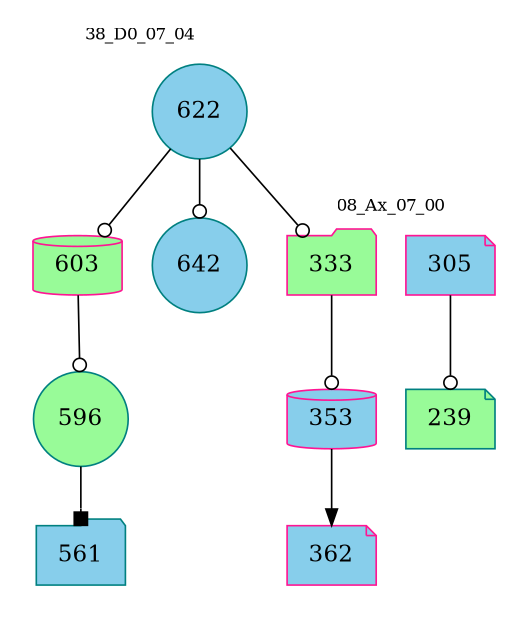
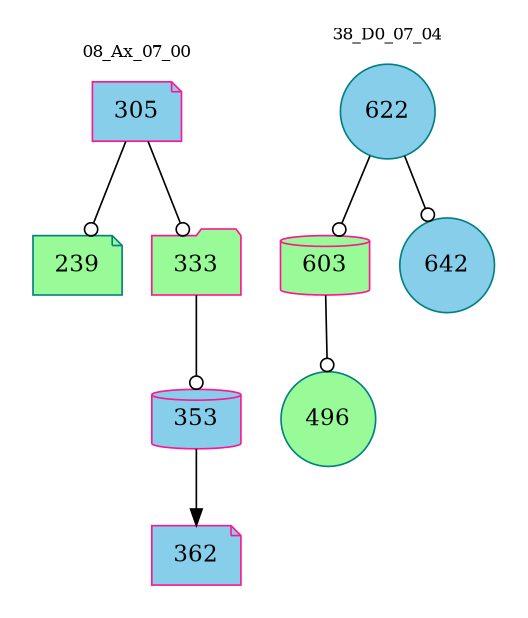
(251, 171) -> (164, 182)
(81, 419) -> (328, 419)
(81, 555) -> none
